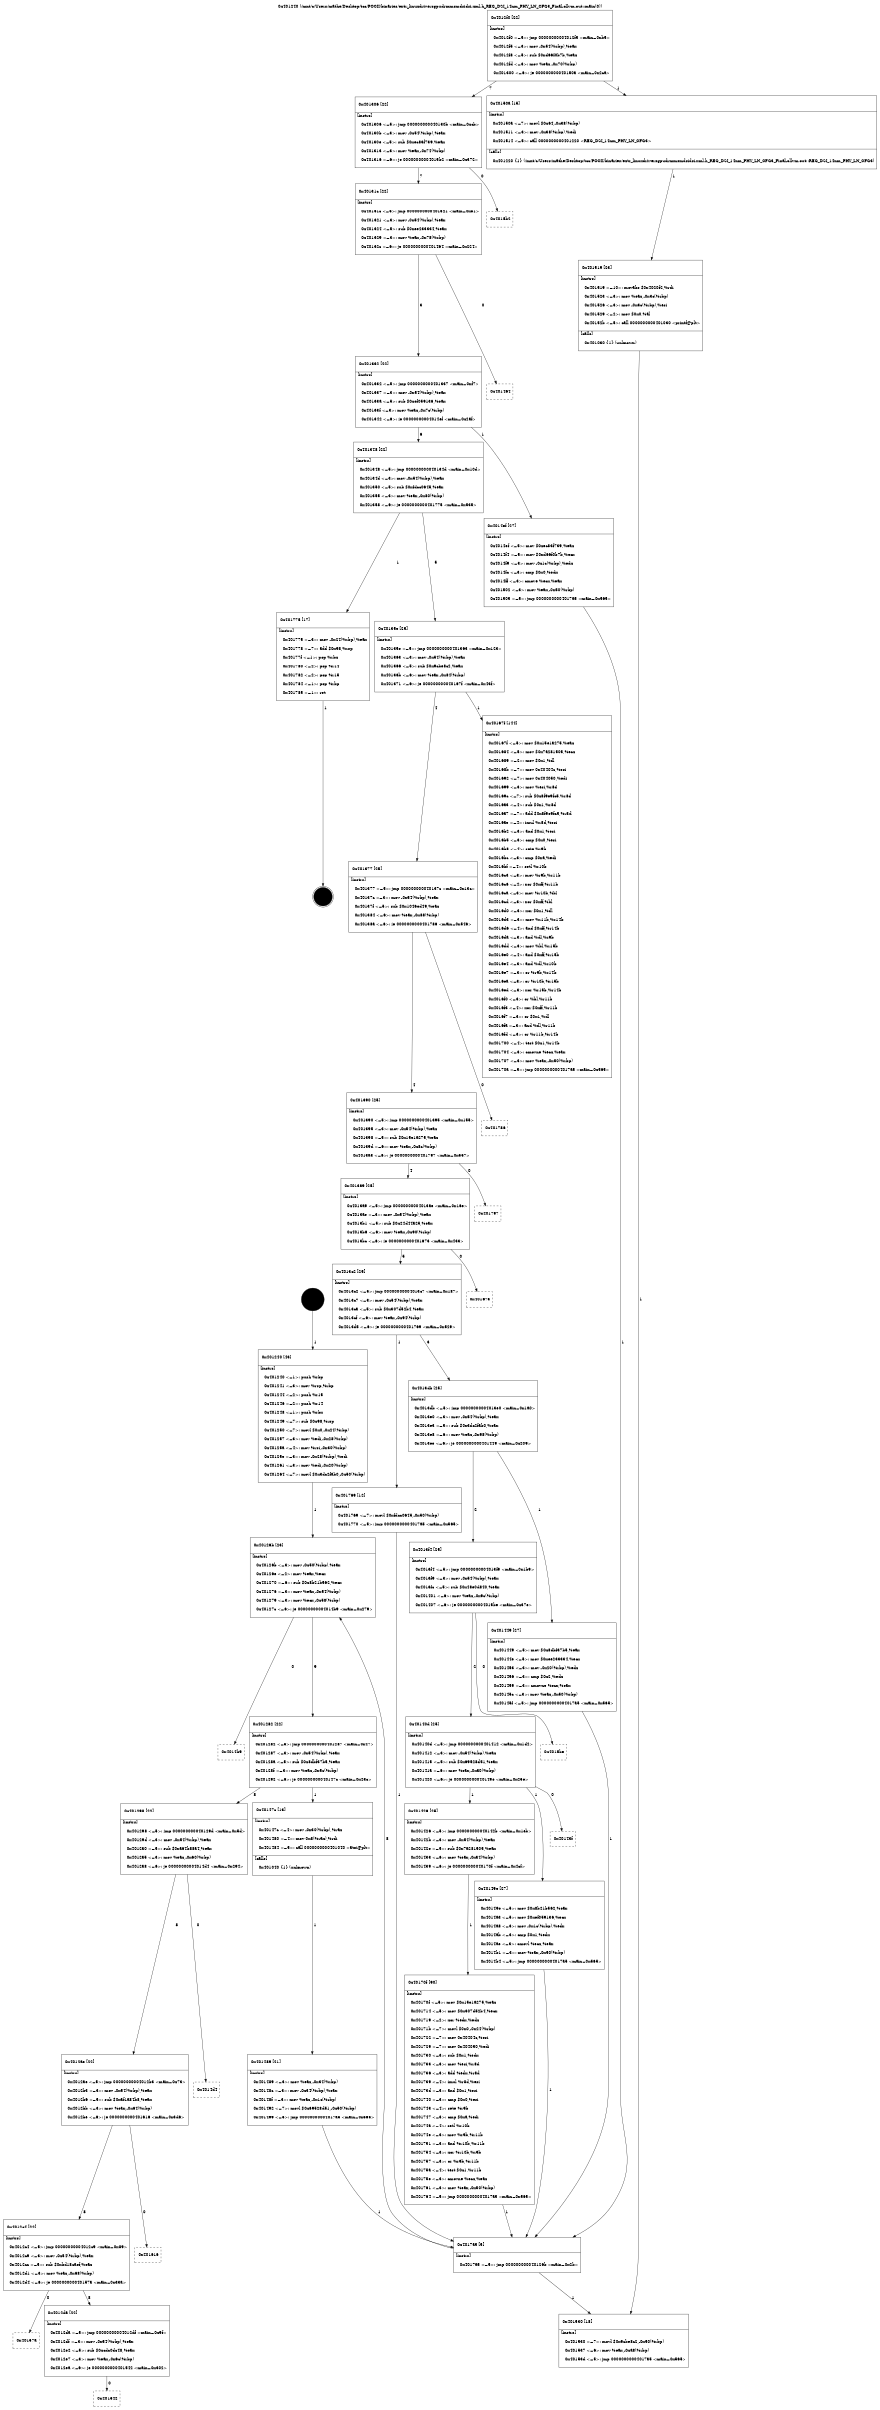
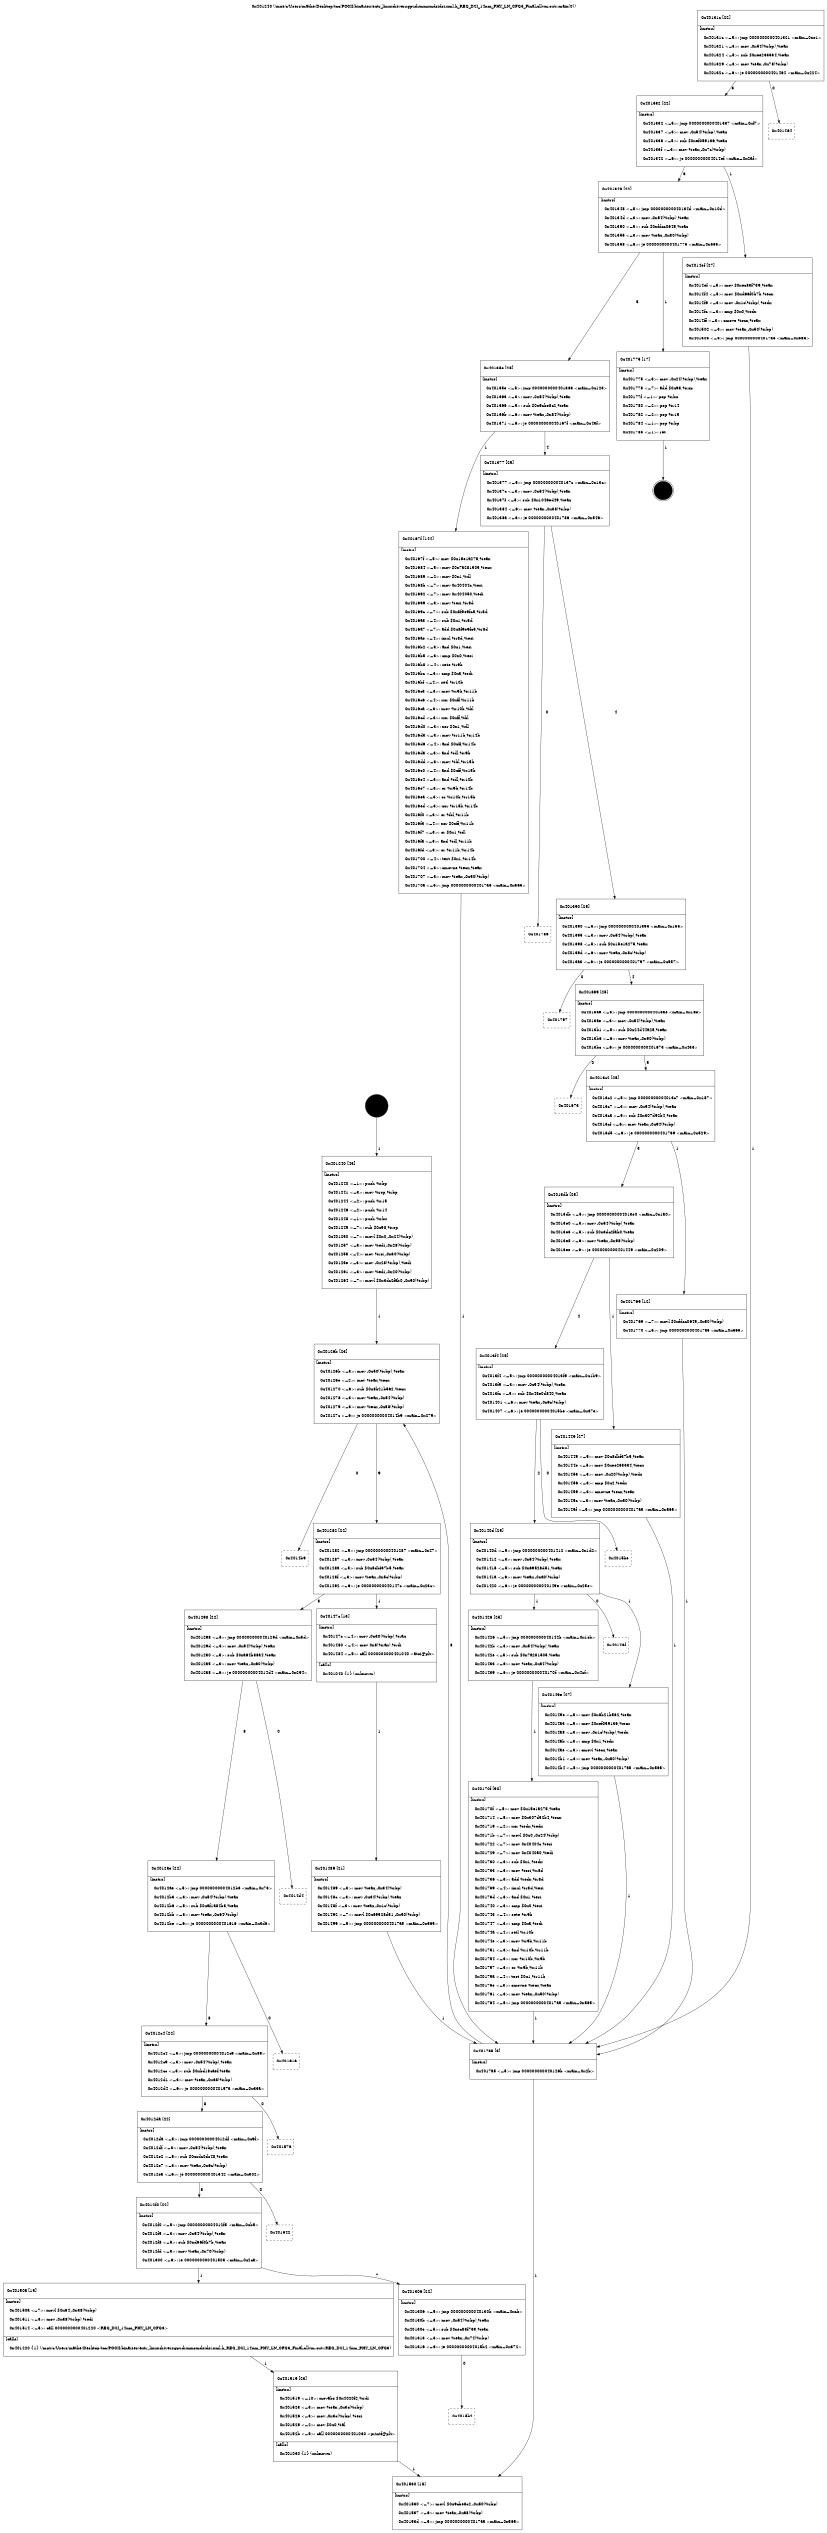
(418, 174) -> none
none -> (461, 1475)
none -> (199, 2189)
